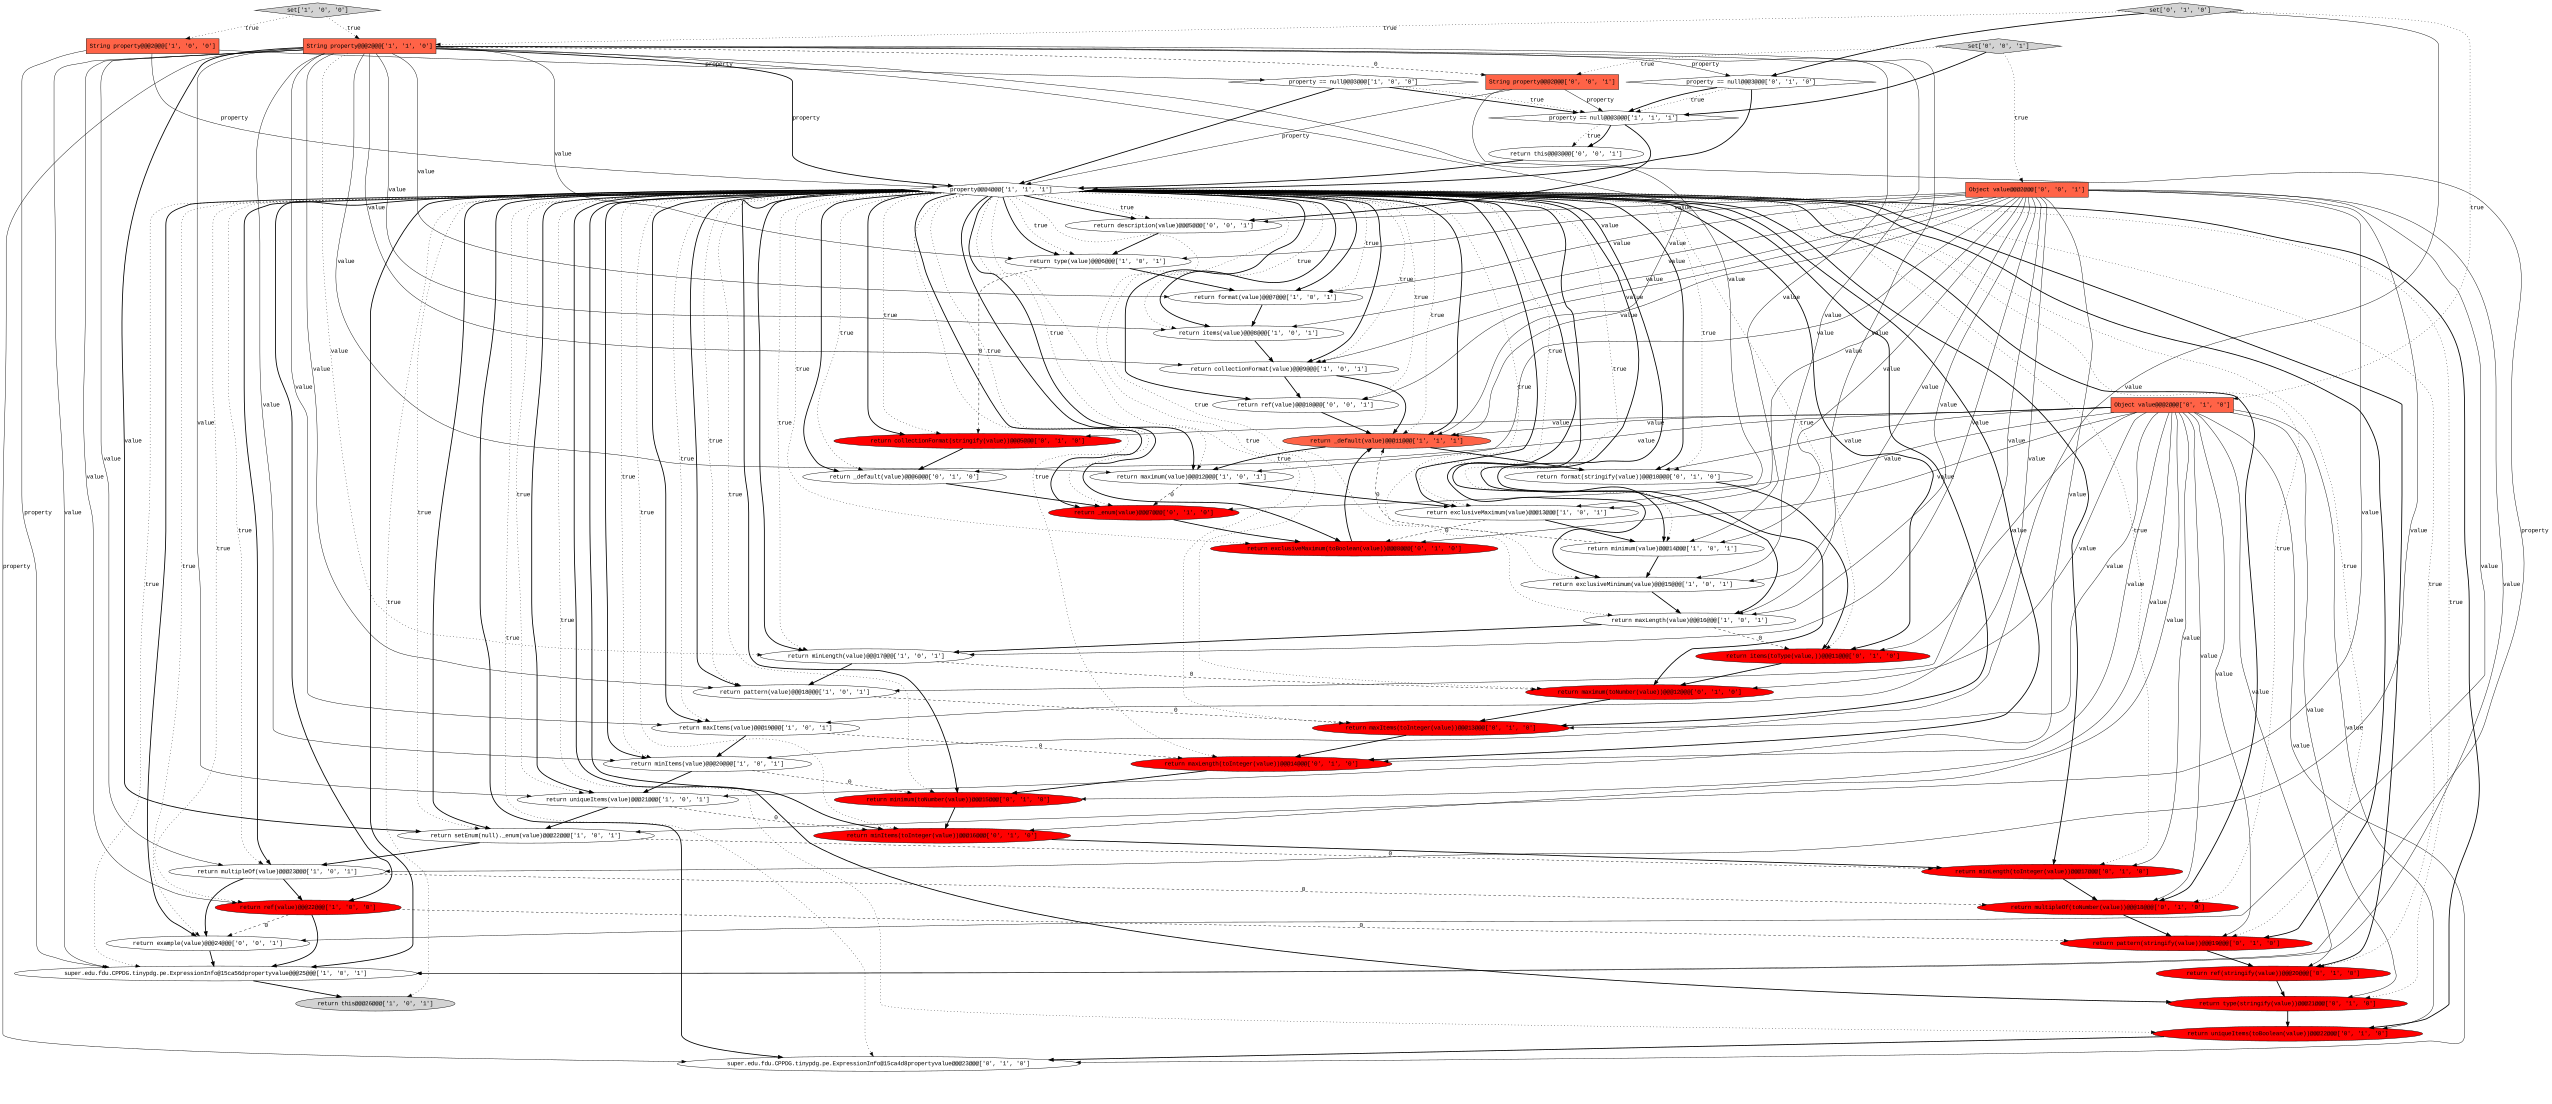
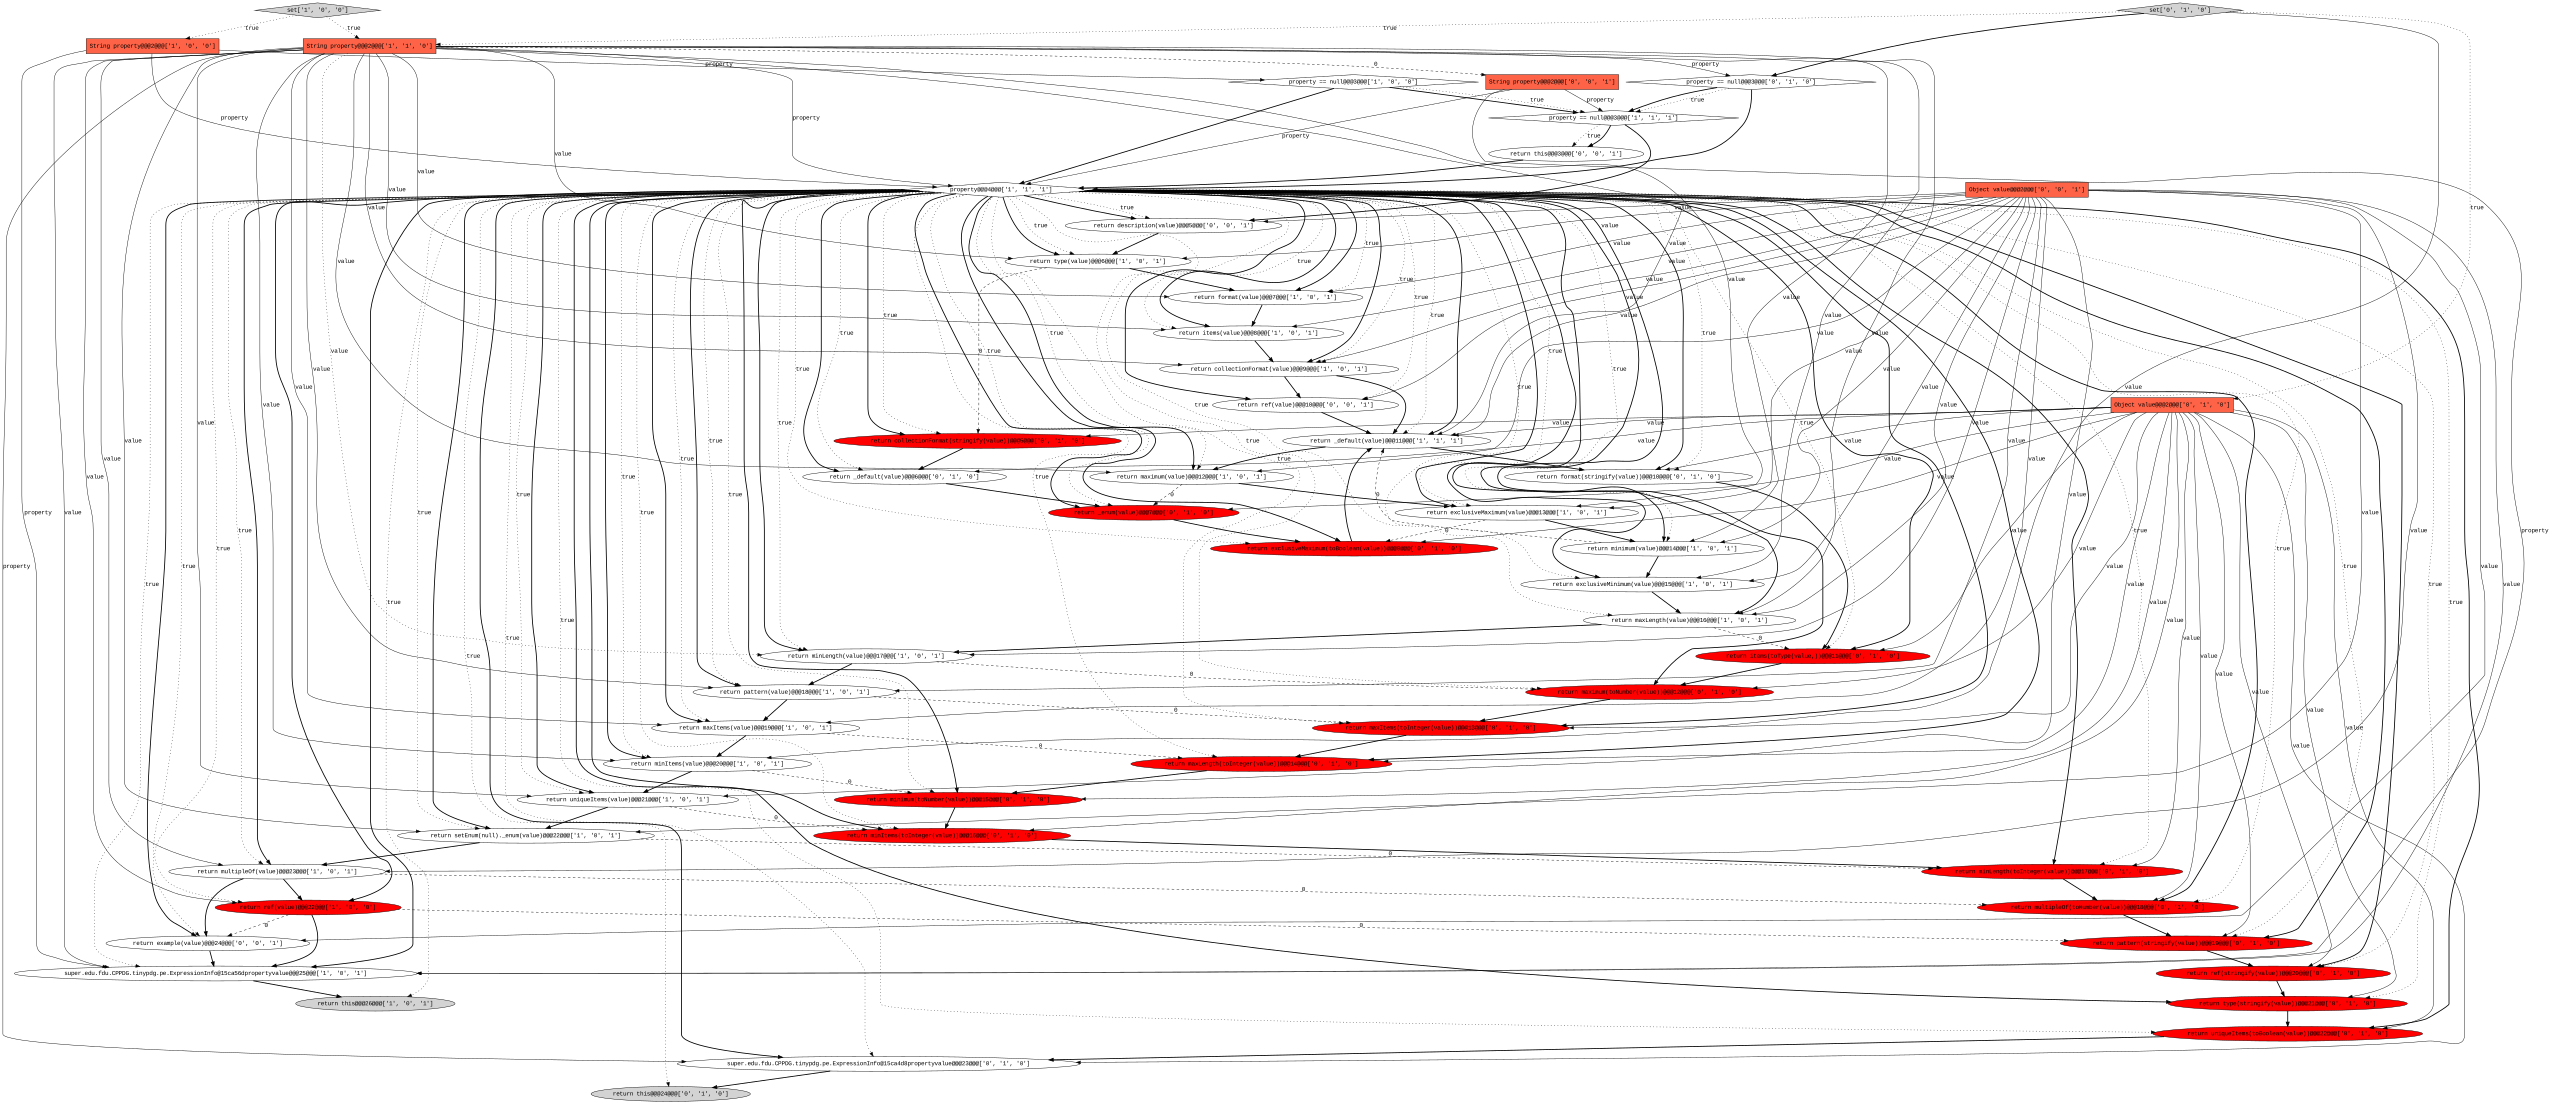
(1999, 46) -> none
(703, 64) -> (703, 64)
(1387, 441) -> (1387, 441)
(125, 514) -> (125, 514)
none -> (777, 709)
none -> (671, 1094)
